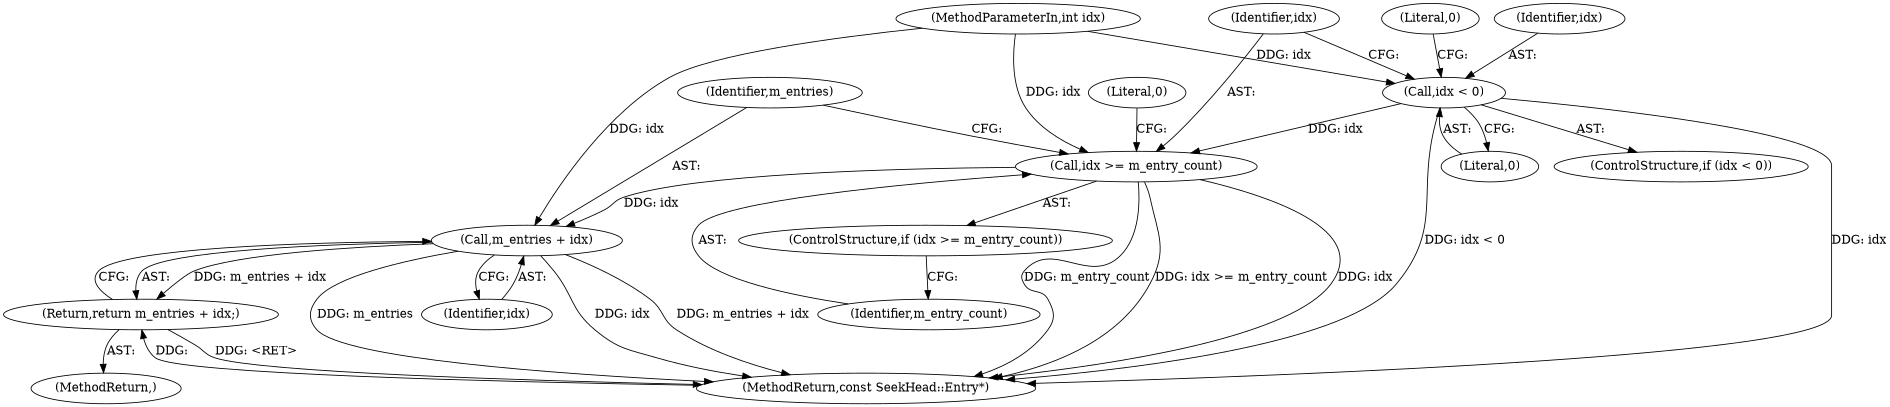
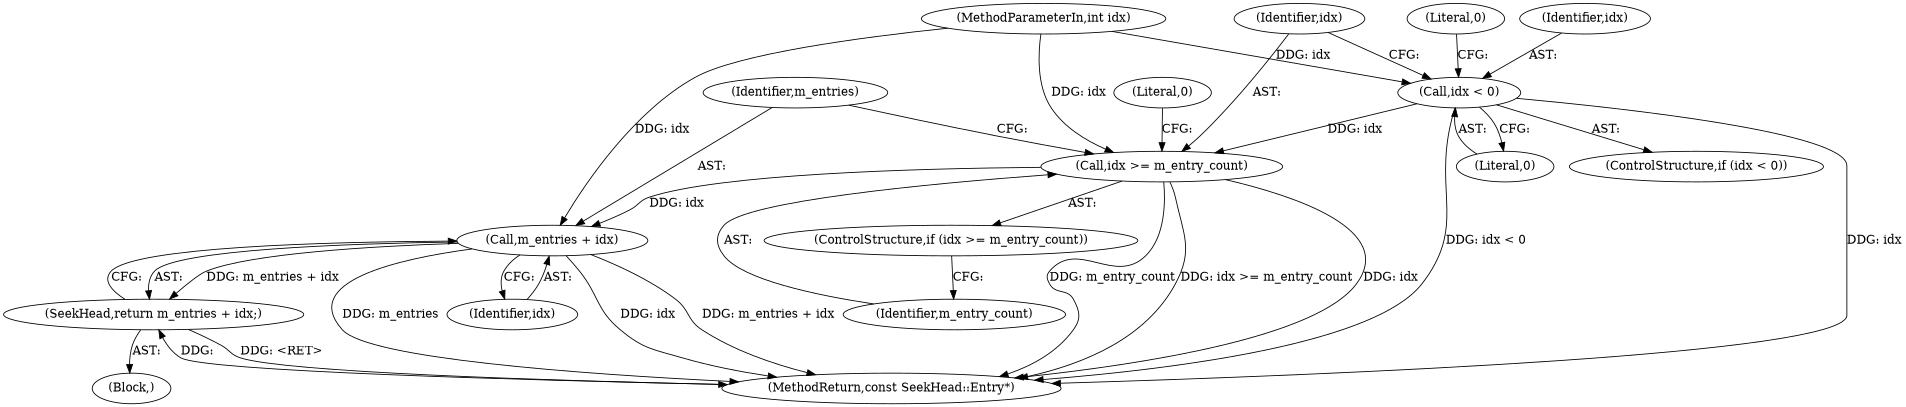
(141, 315) -> (154, 315)
(106, 388) -> (132, 388)
